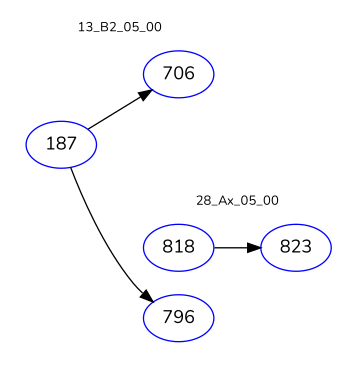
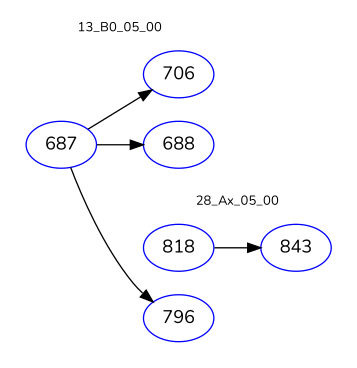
(120, 28) -> (120, 28)
(61, 145) -> (61, 145)
none -> (179, 145)
(296, 248) -> (296, 248)
